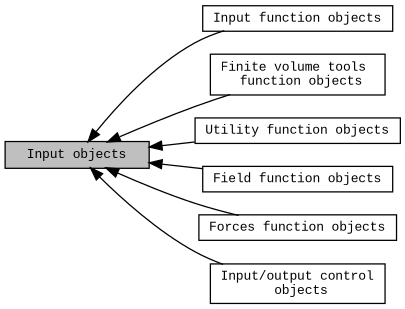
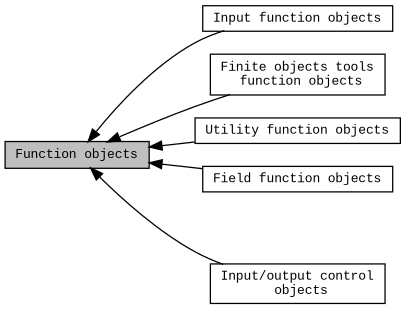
(298, 75) -> (298, 75)
(77, 155) -> (77, 155)
(298, 228) -> none
